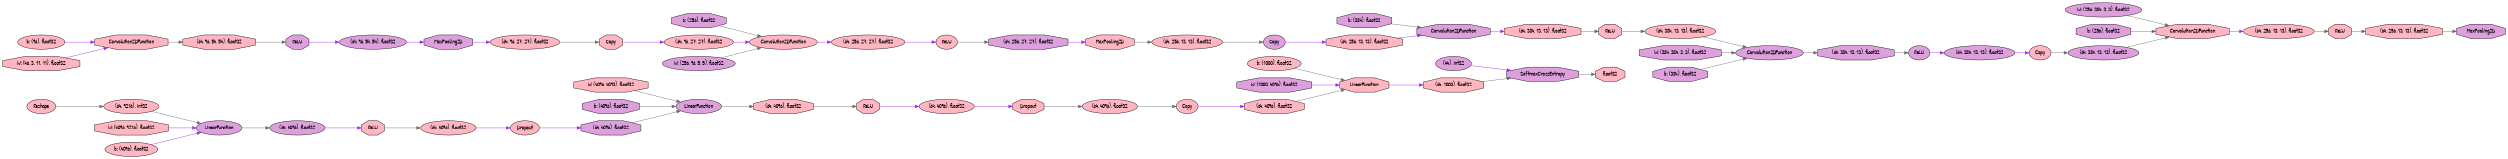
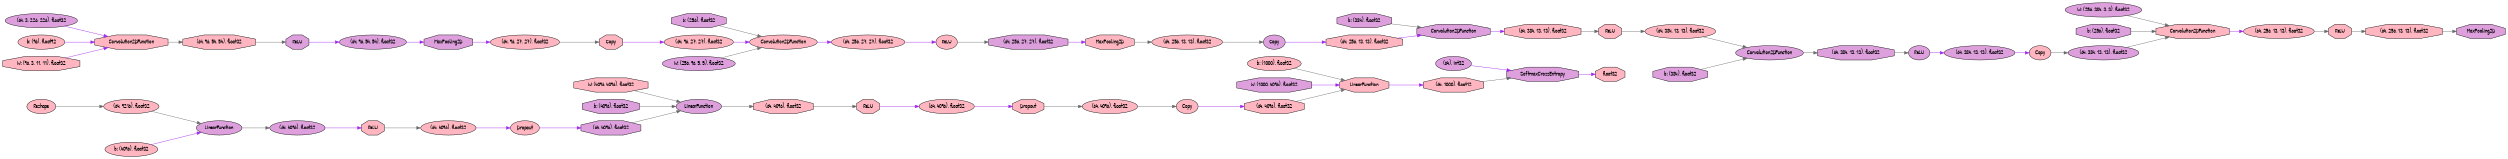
none -> (41, 21)
(41, 42) -> (41, 42)
(1680, 53) -> none
(41, 64) -> (41, 64)
(1454, 64) -> (1454, 64)
(1585, 74) -> (1585, 74)
(611, 85) -> (611, 85)
(1454, 85) -> (1454, 85)
(131, 106) -> (131, 106)
(131, 128) -> none
